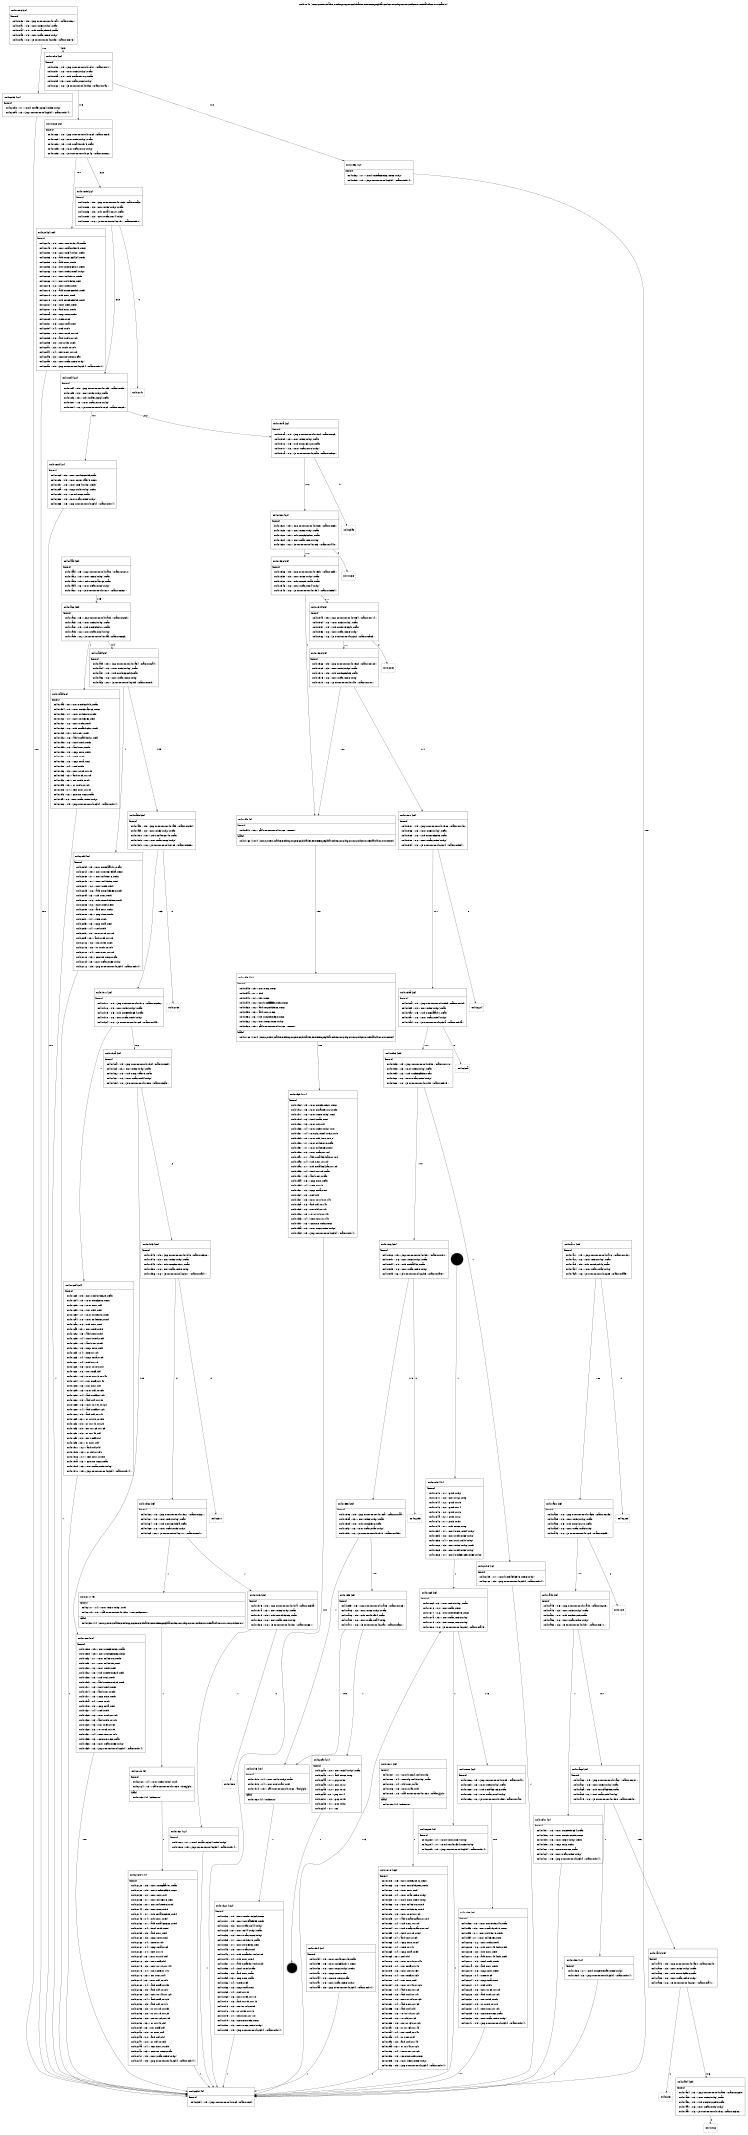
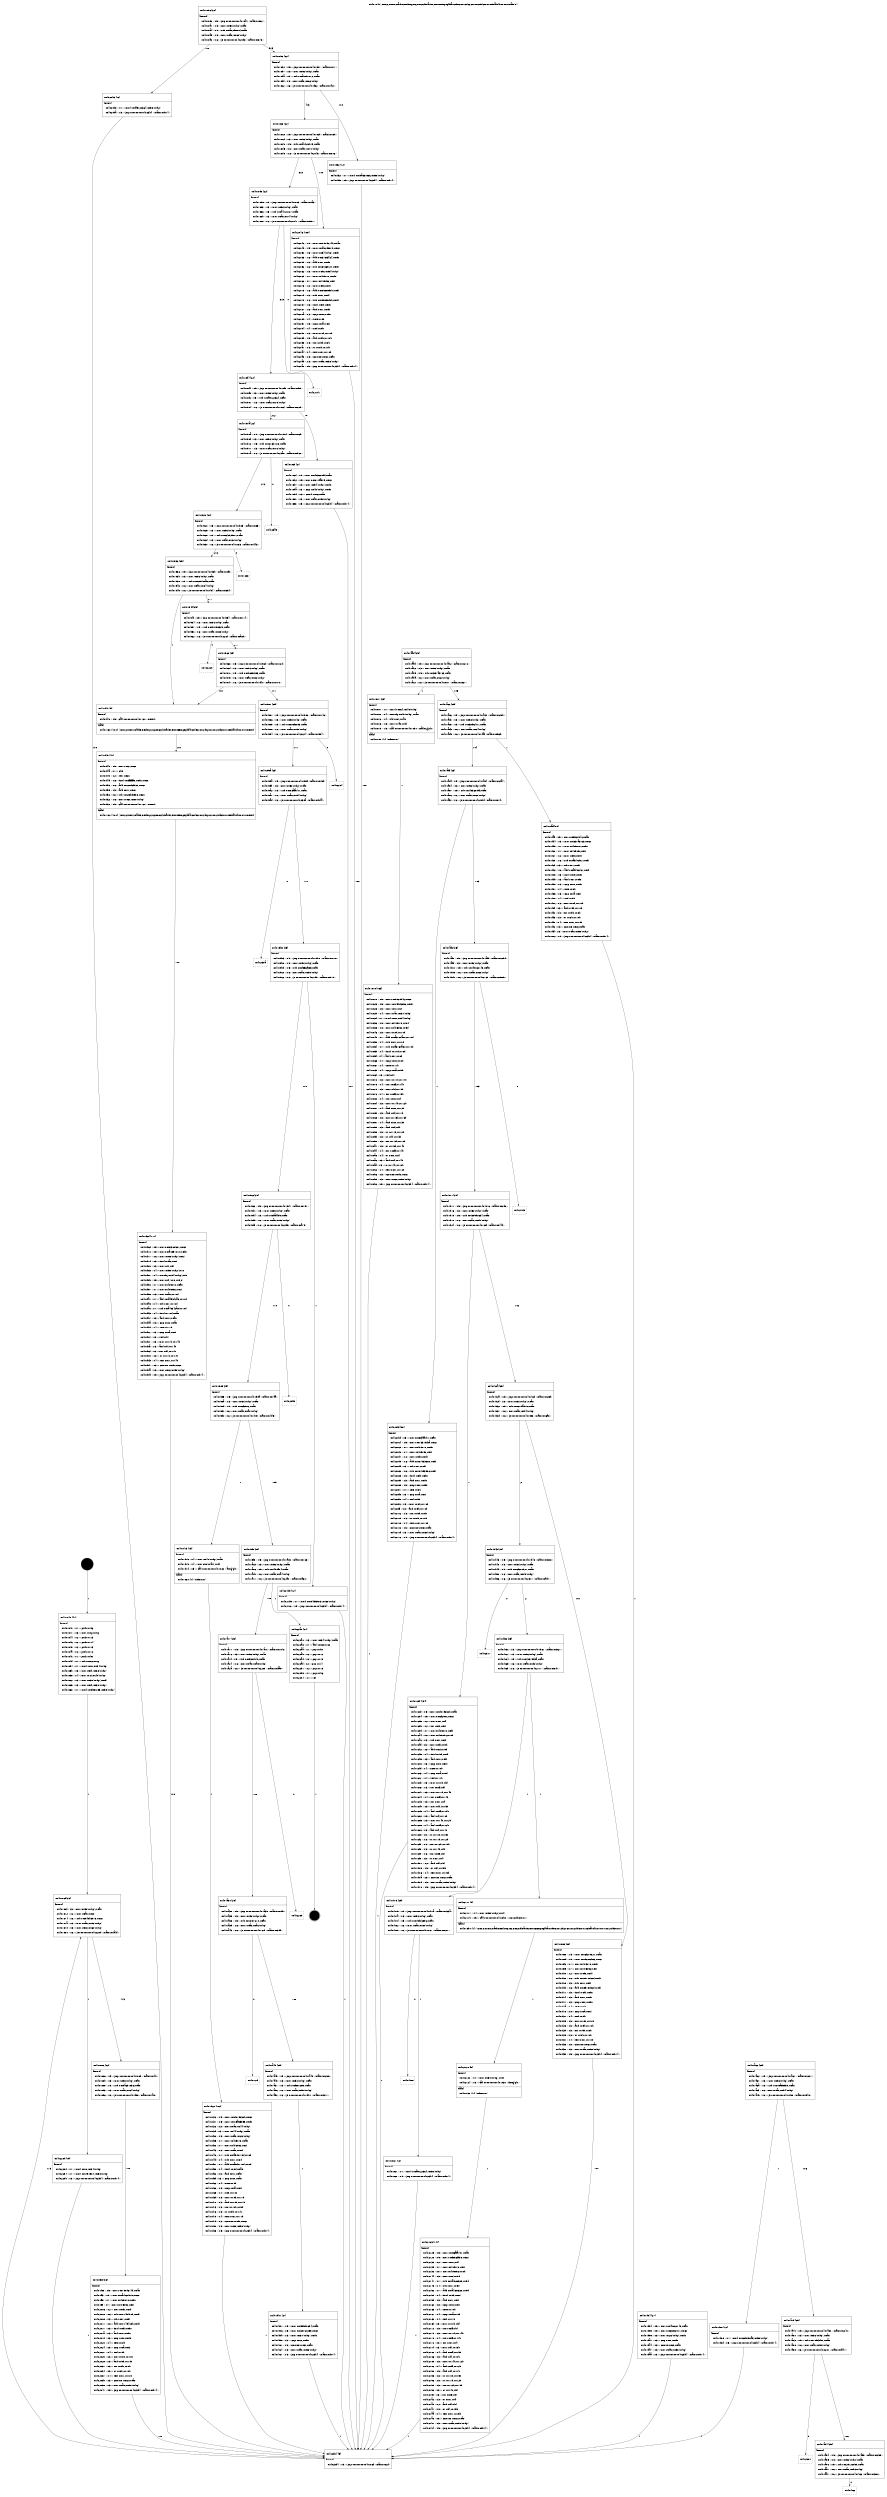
none -> (421, 690)
(590, 1696) -> none
(340, 1711) -> (261, 1608)
